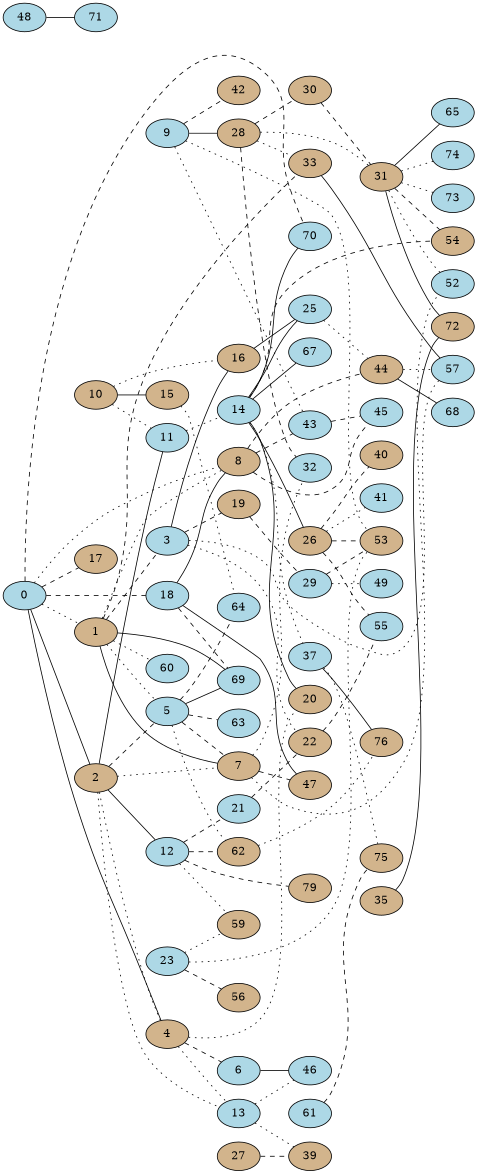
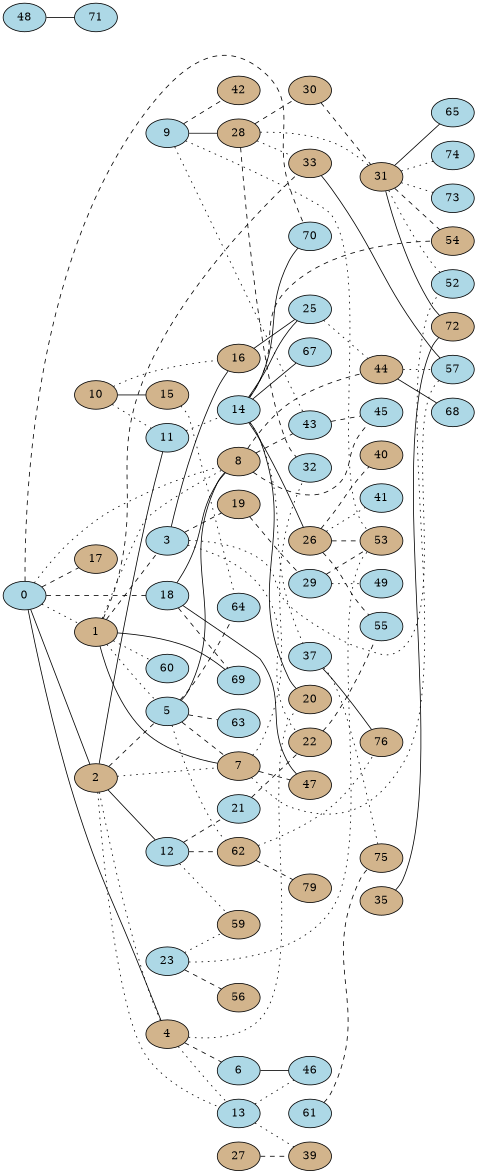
(203, 696) -> (203, 586)
(235, 878) -> (274, 870)
